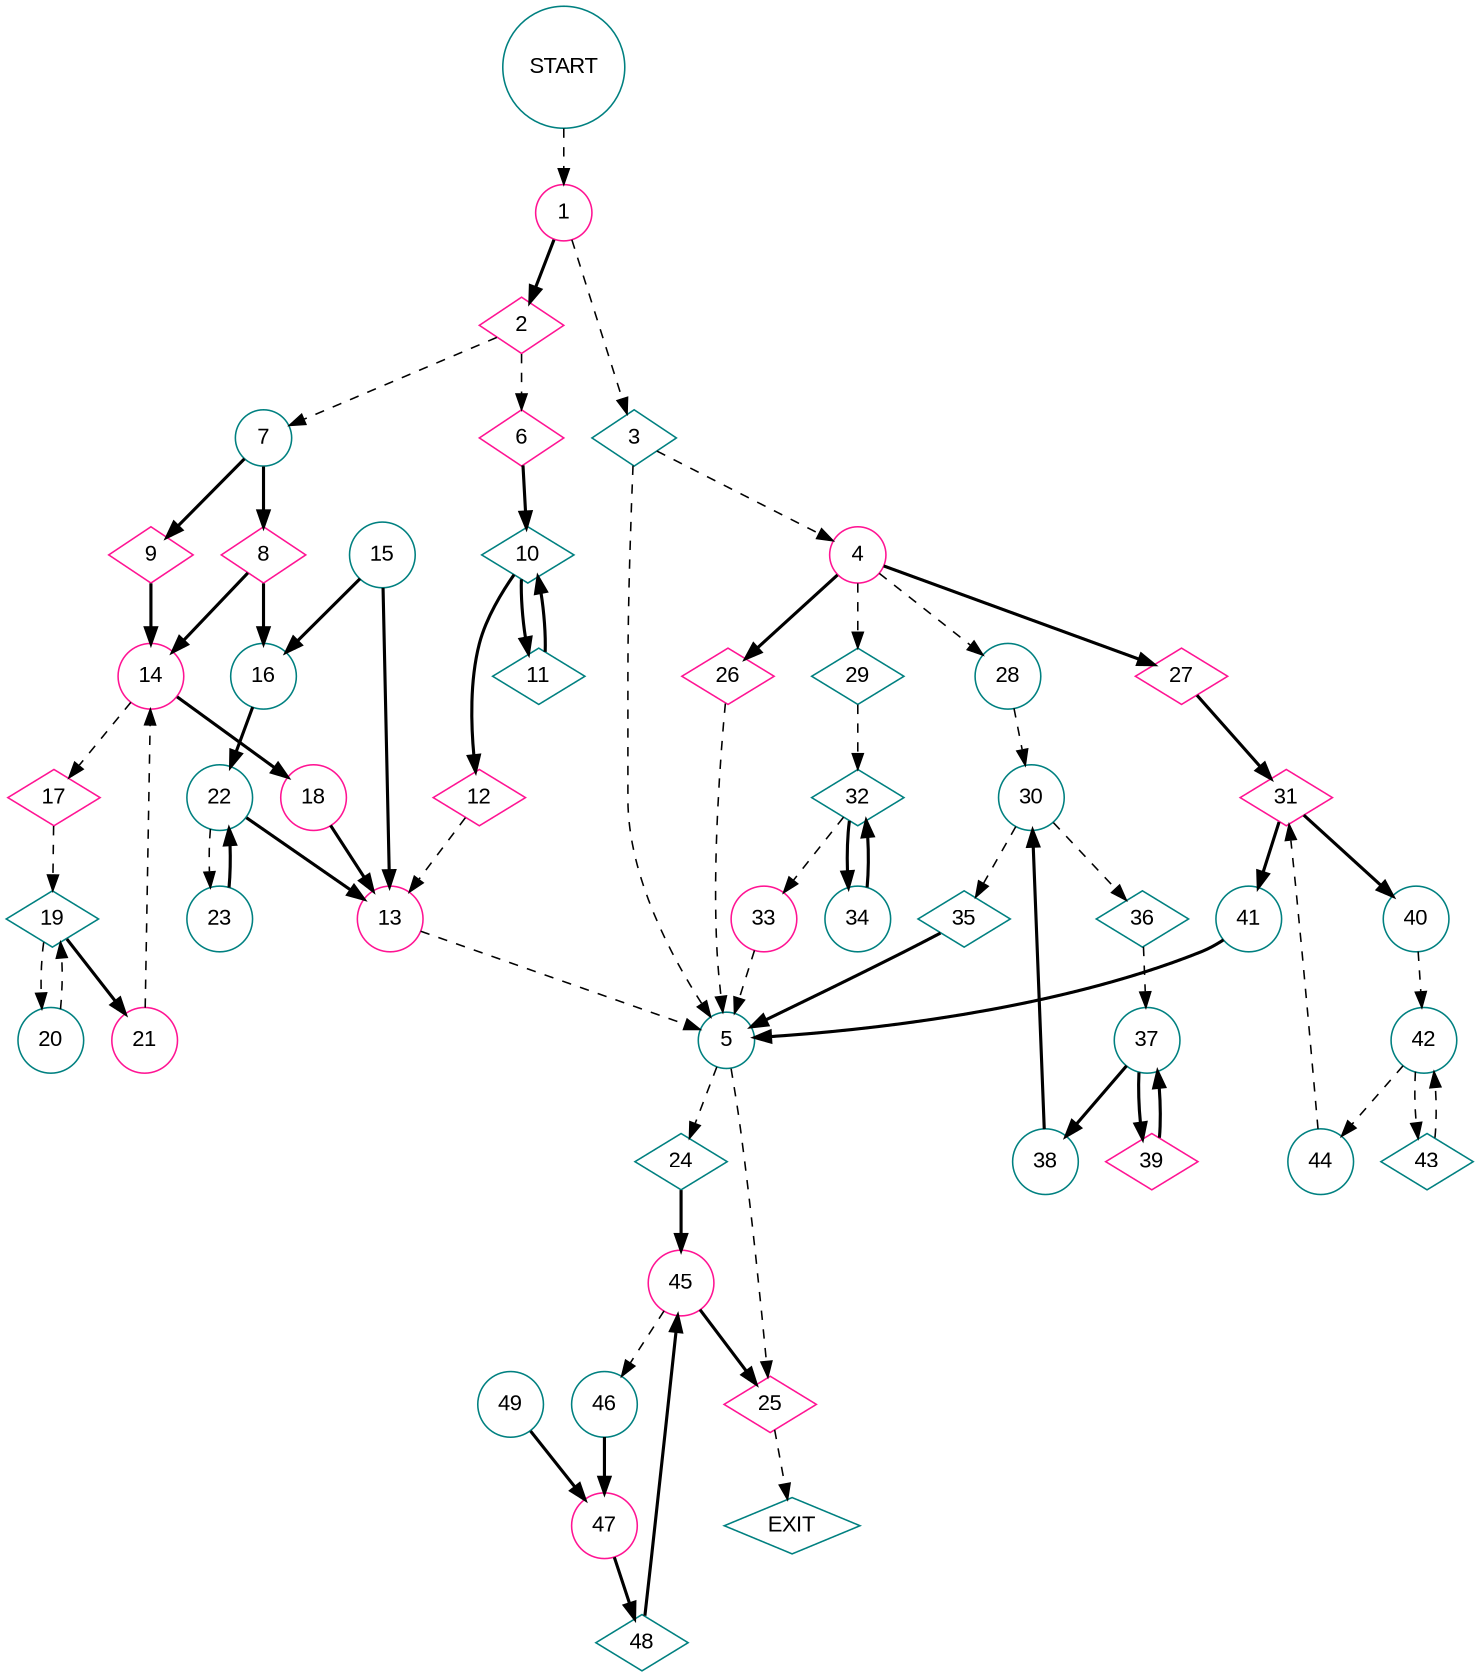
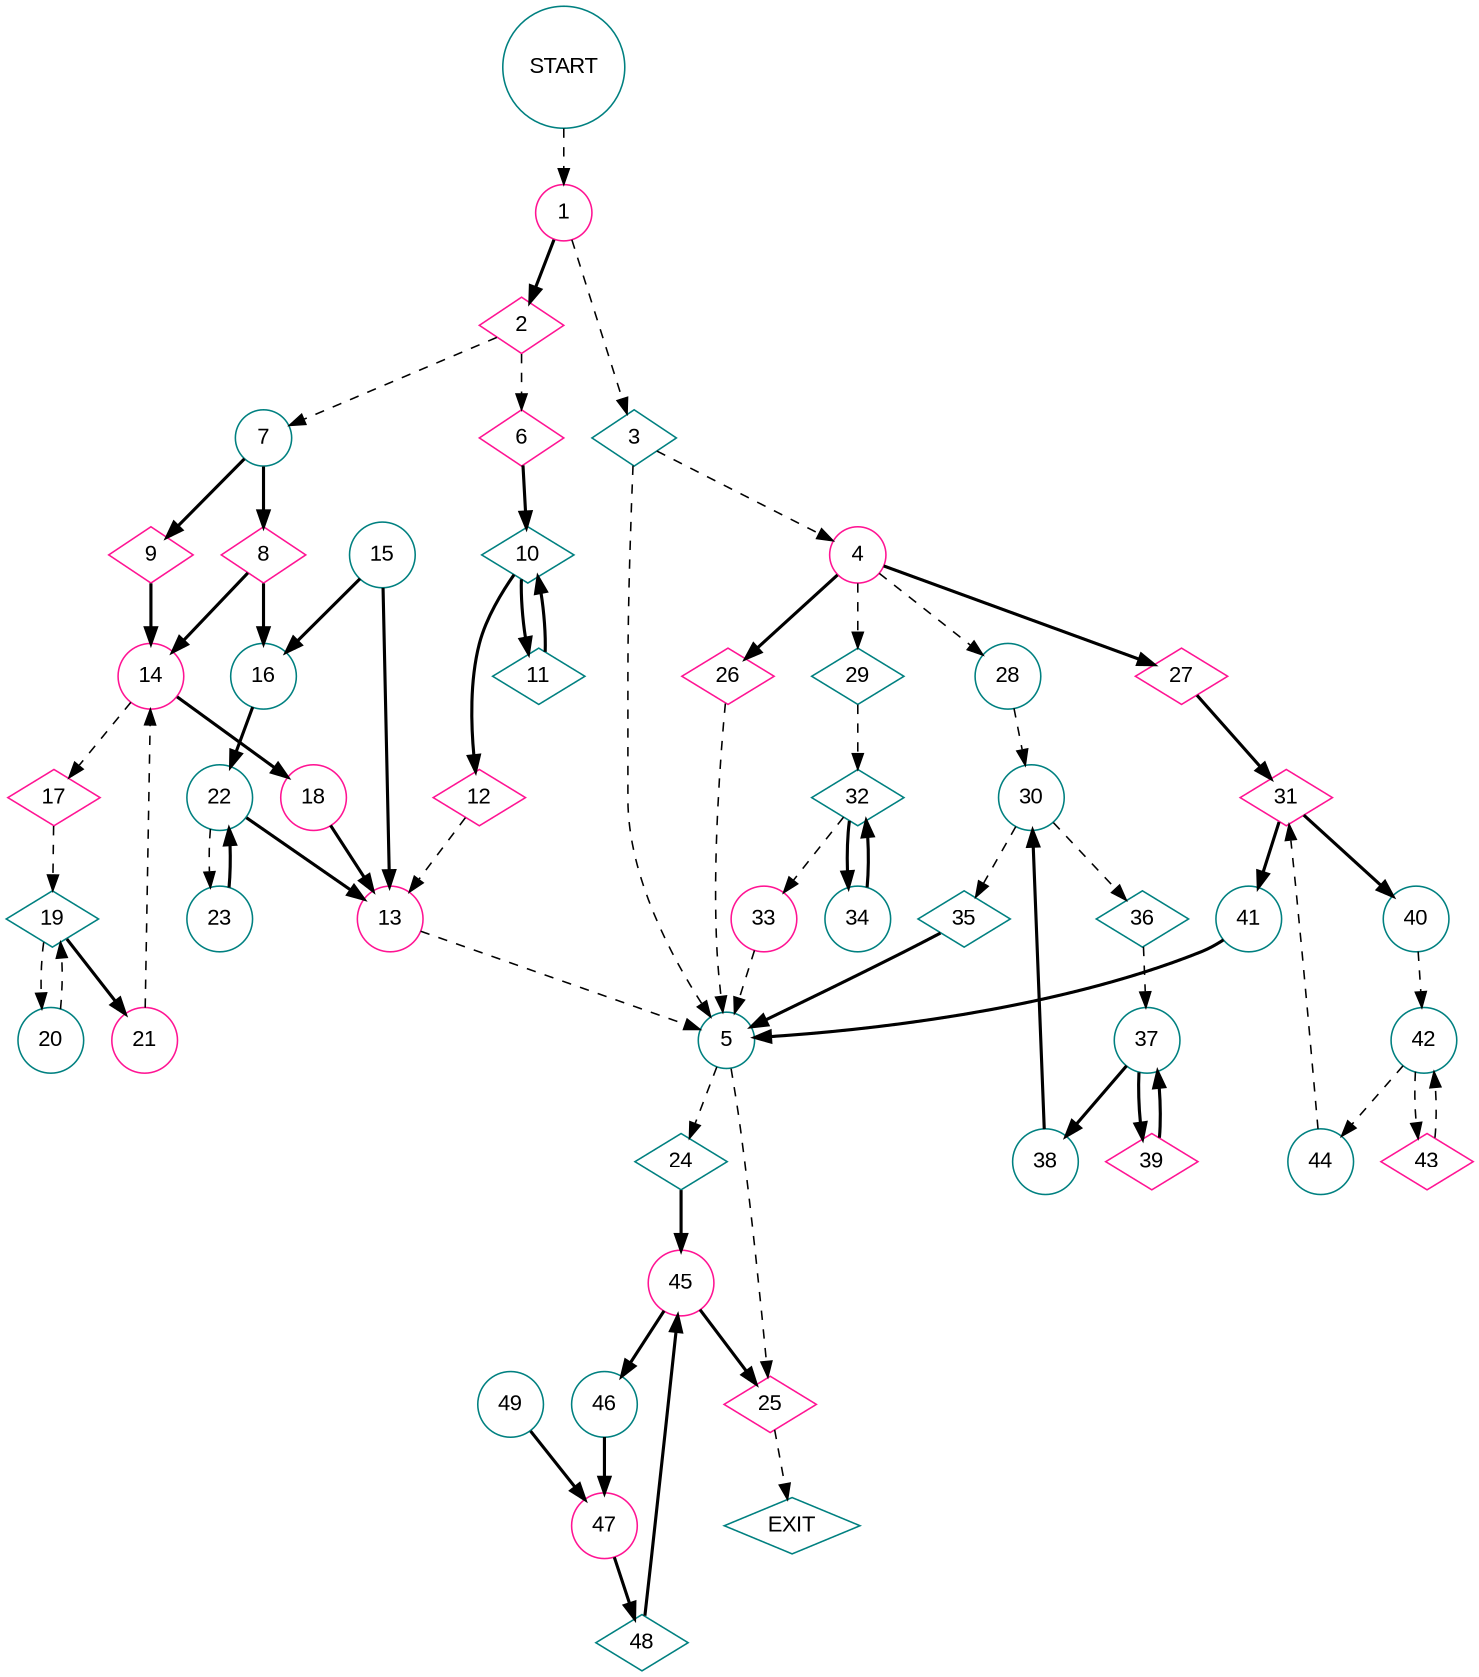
(1427, 1162) -> (1427, 1162)
(647, 1337) -> (647, 1337)
